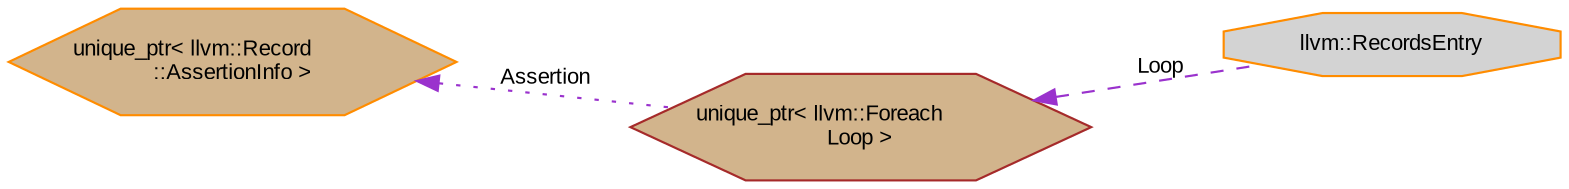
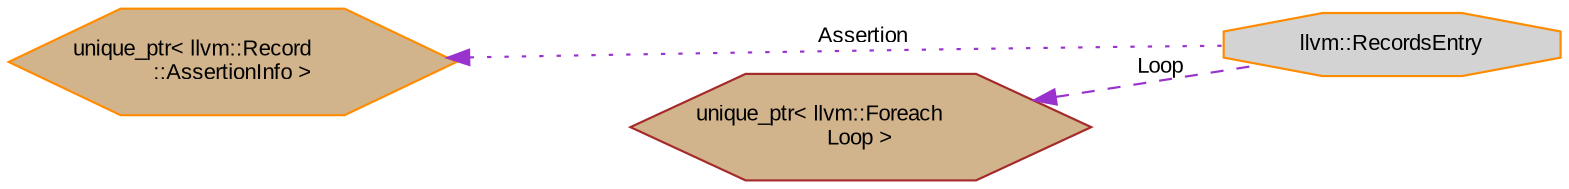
(555, 95) -> (847, 51)
